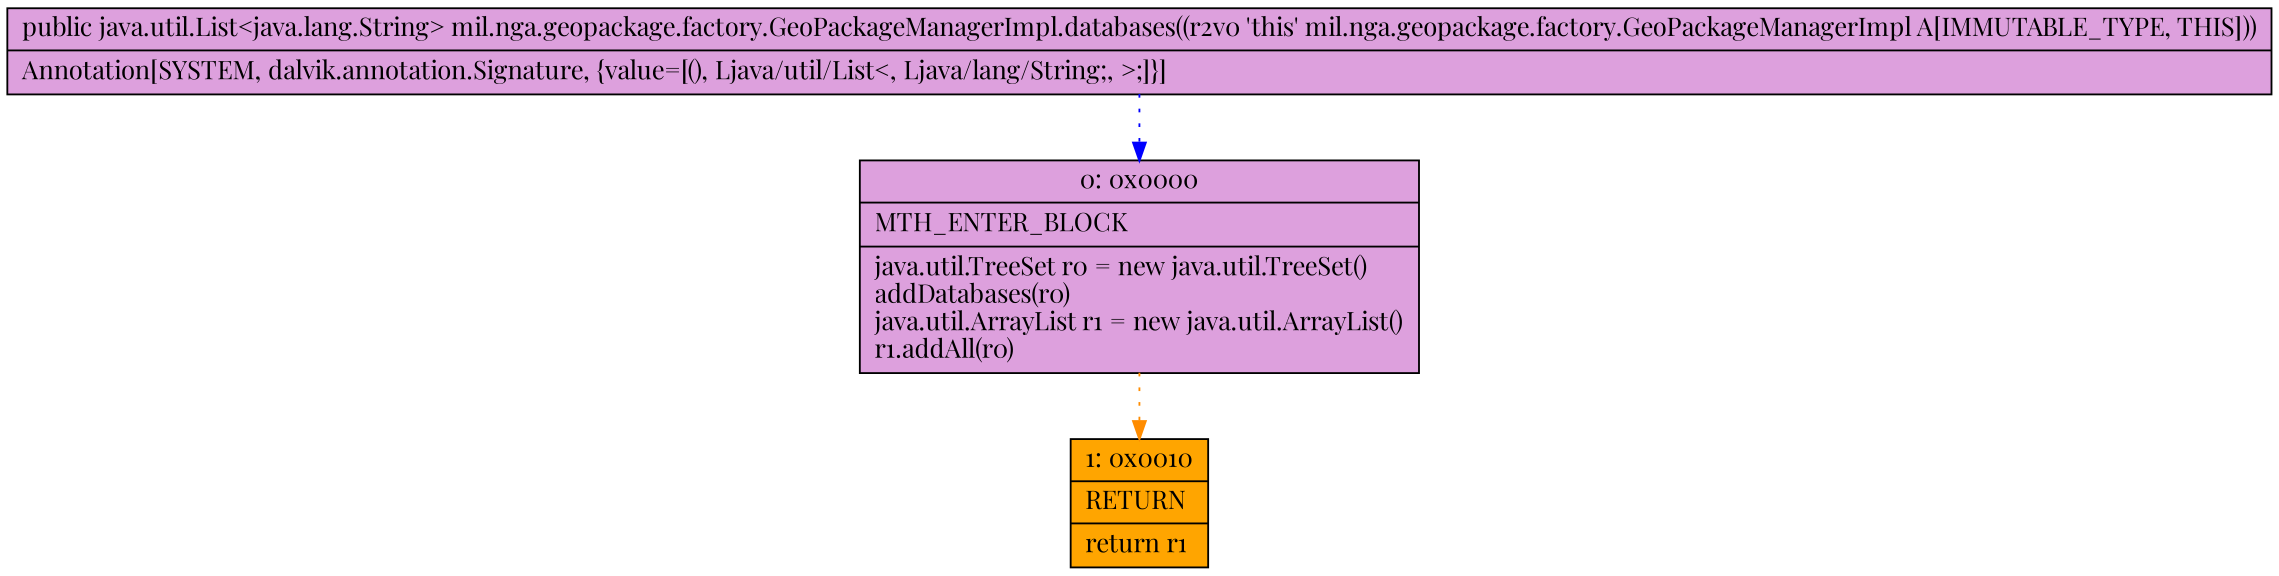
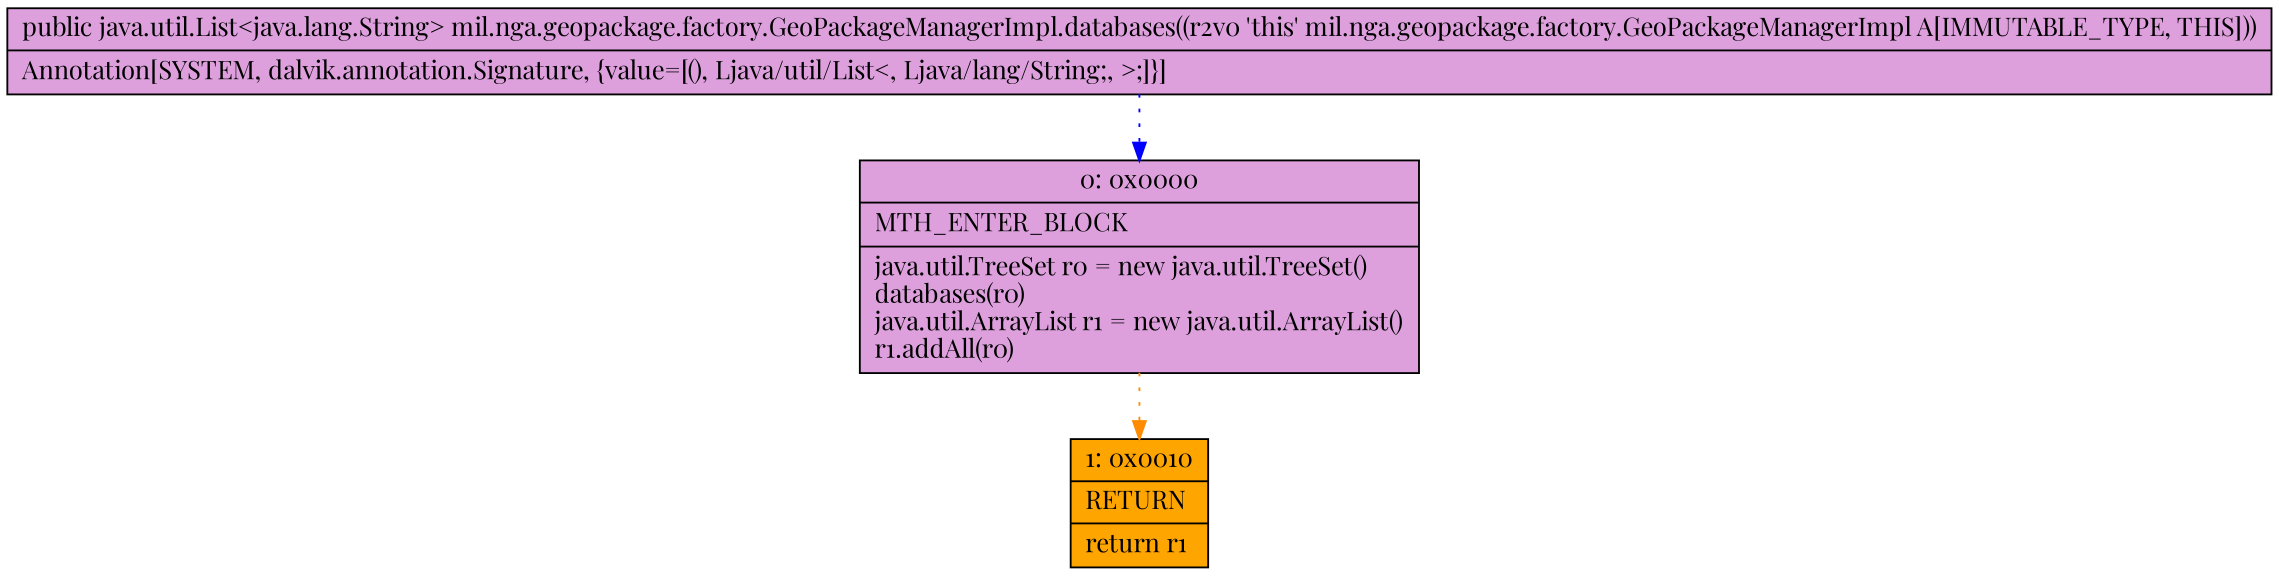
(973, 295) -> (950, 295)
